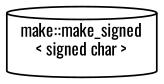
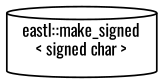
(82, 42) -> (82, 42)
